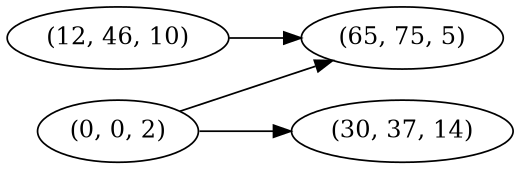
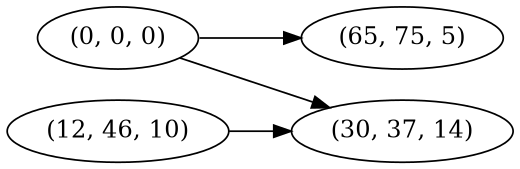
(256, 38) -> (251, 131)
(118, 131) -> (118, 38)
